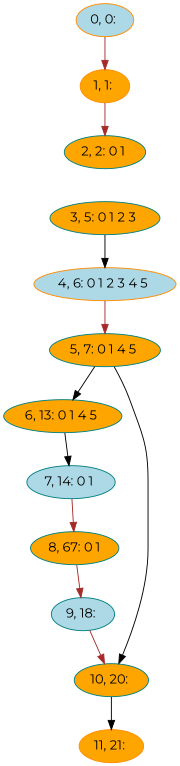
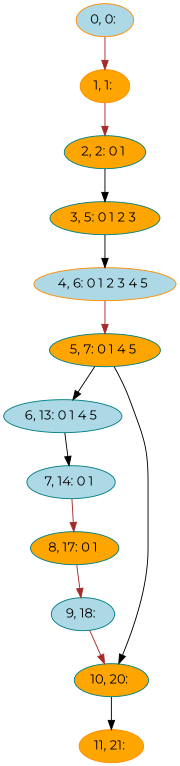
none -> (105, 181)
(63, 416) -> (63, 416)
(75, 548) -> (75, 548)
